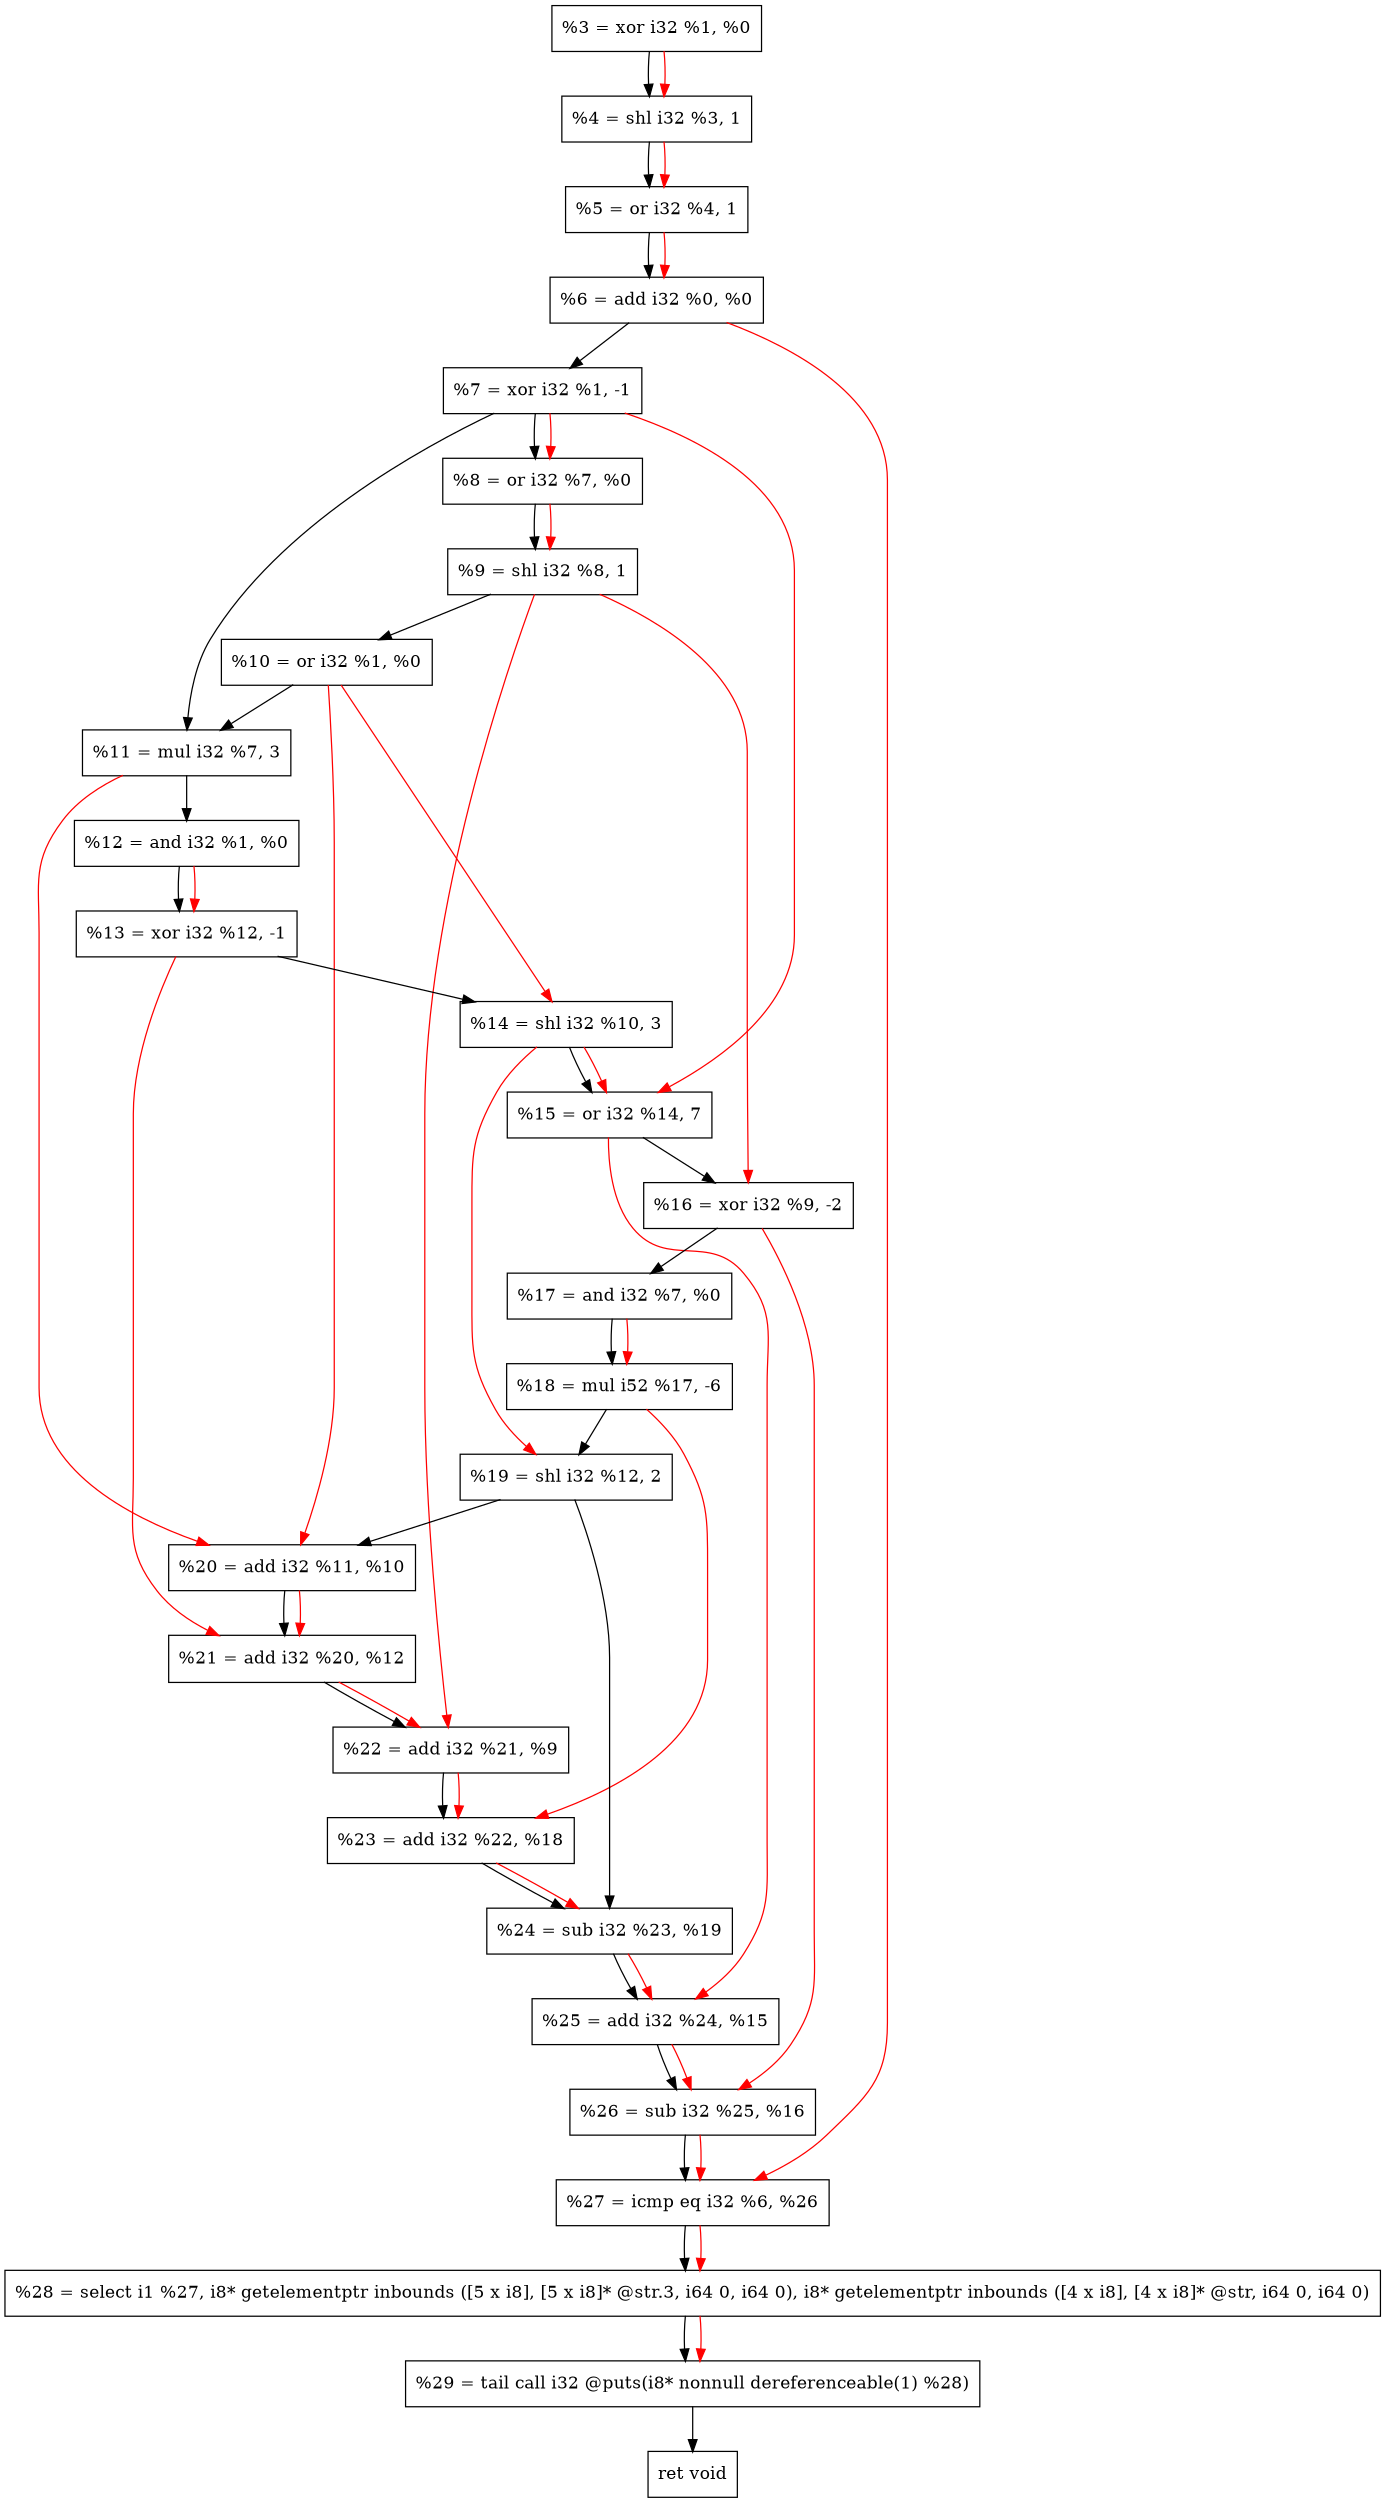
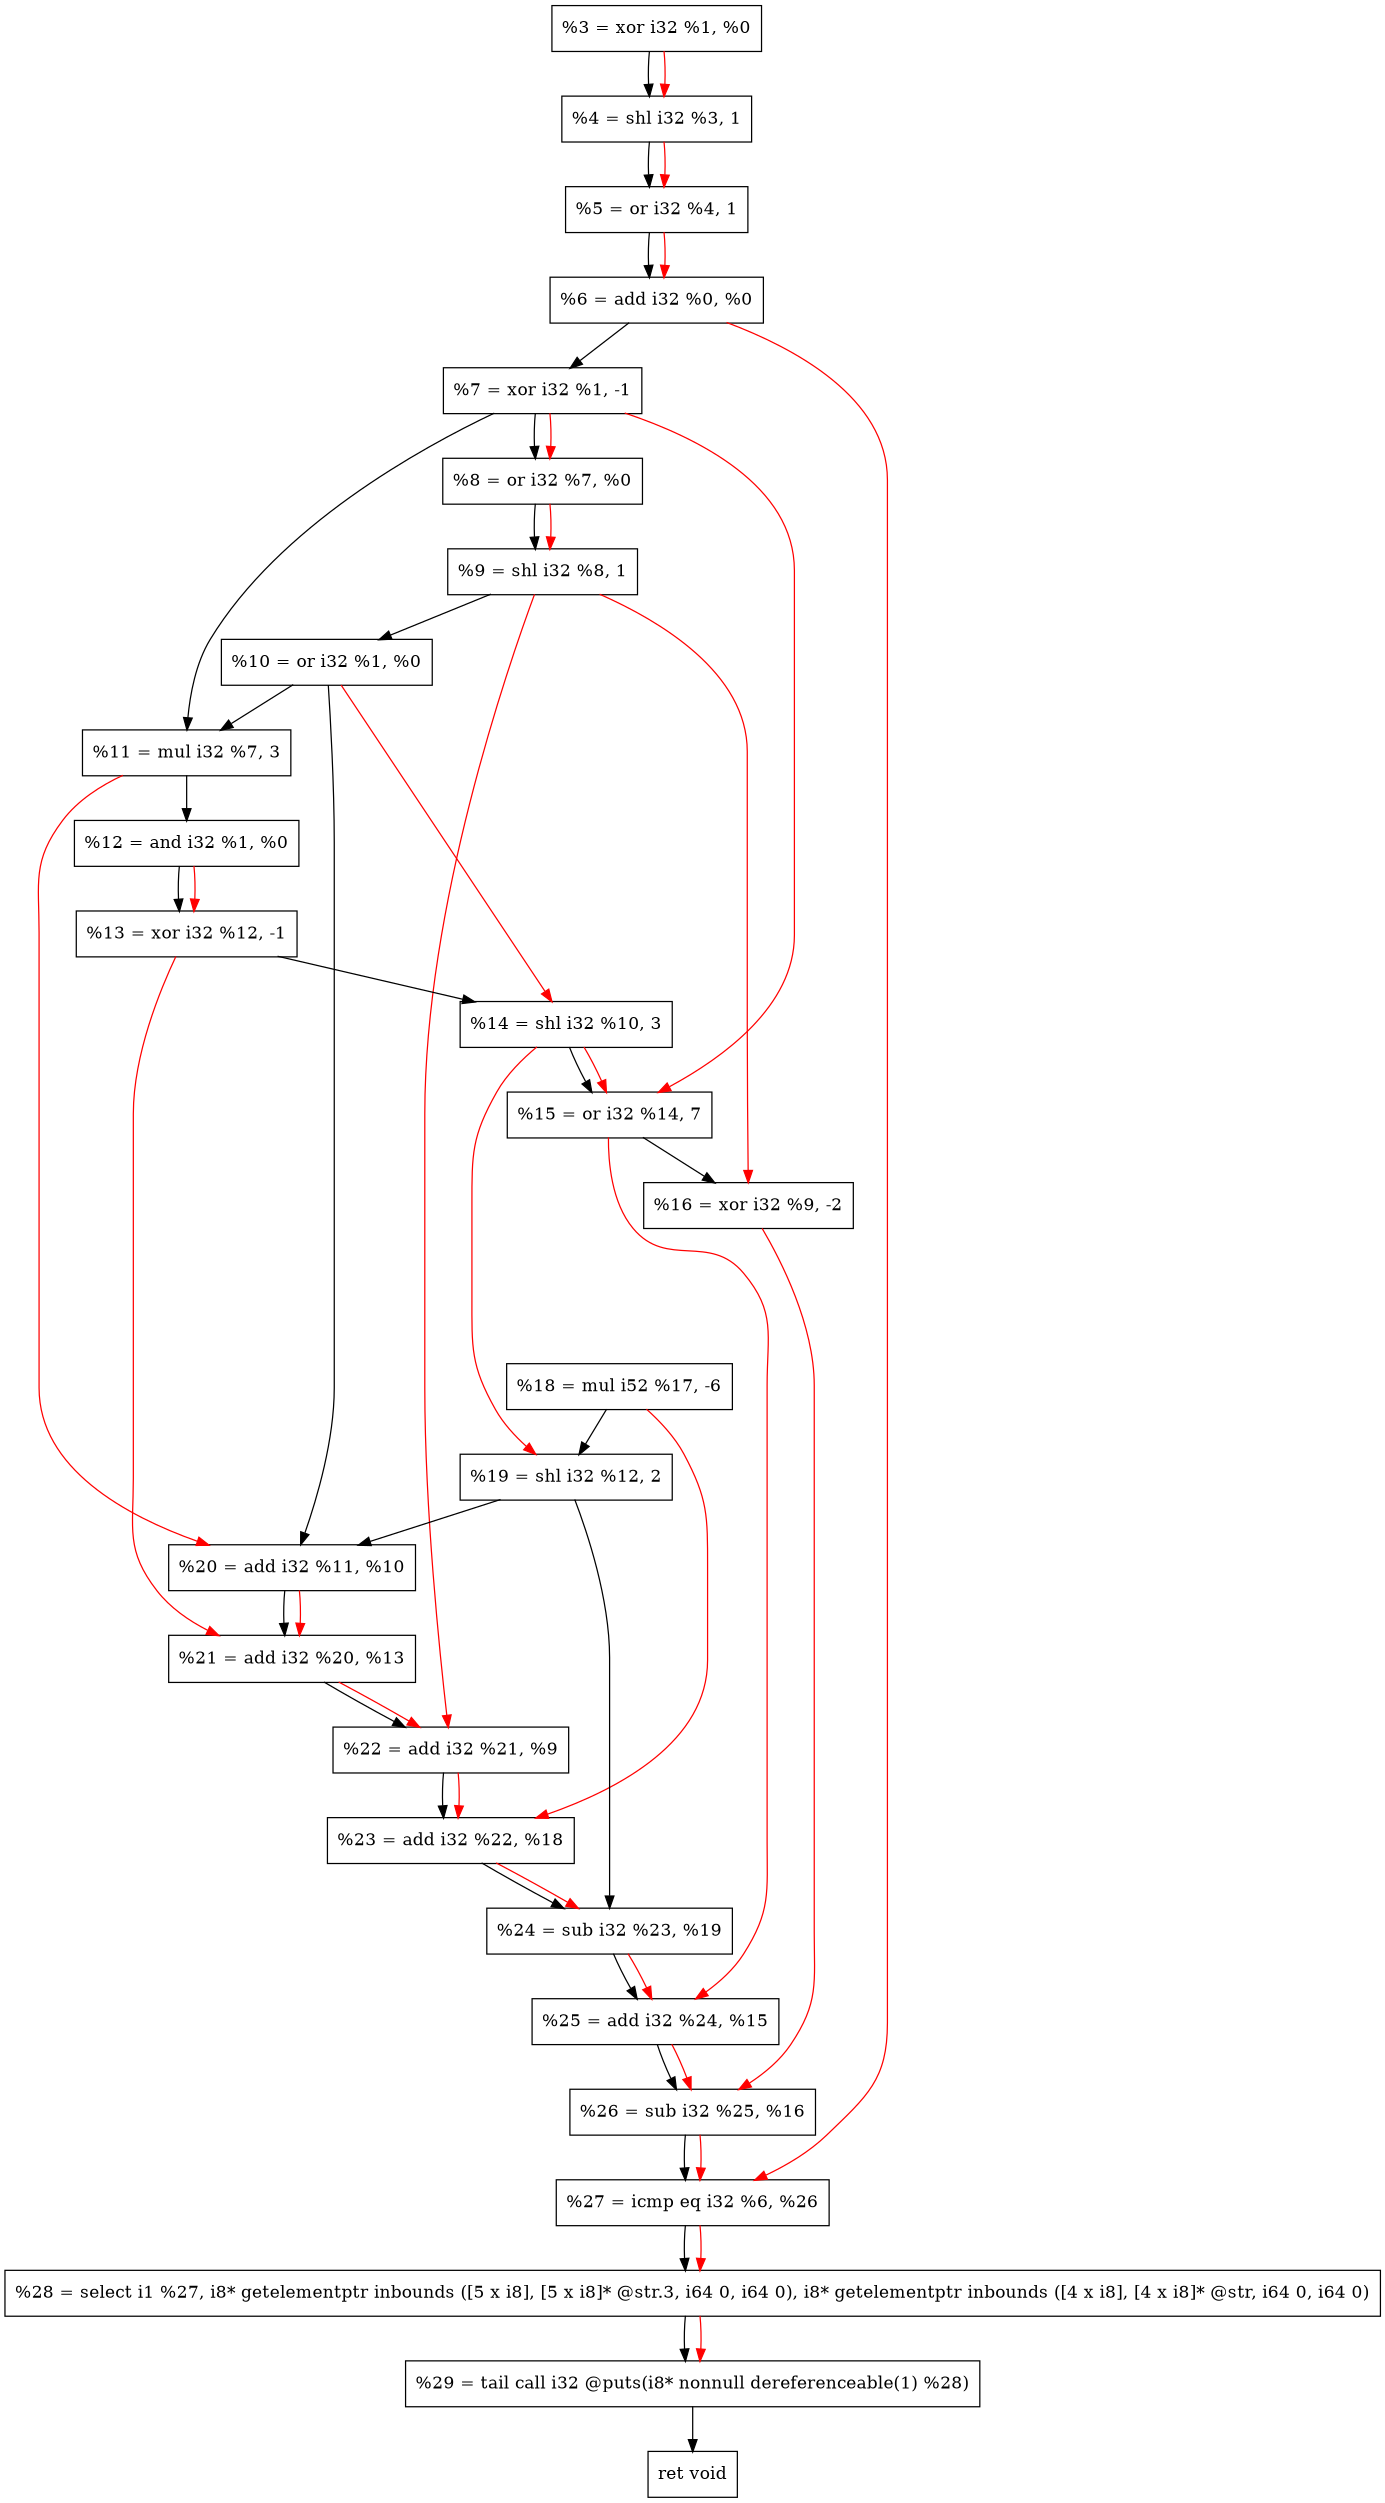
(334, 1111) -> (334, 1111)
(620, 1296) -> none
(292, 1659) -> (292, 1659)
